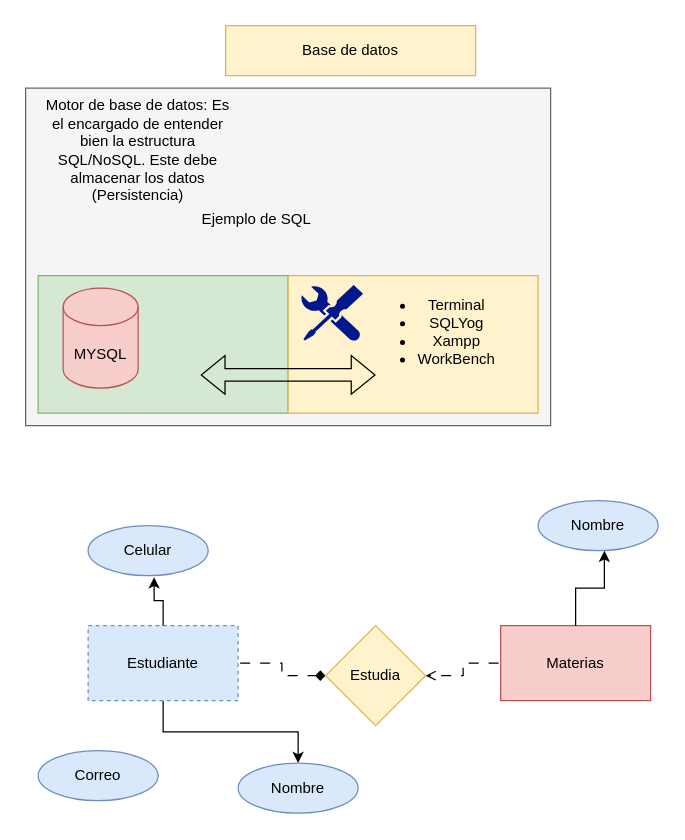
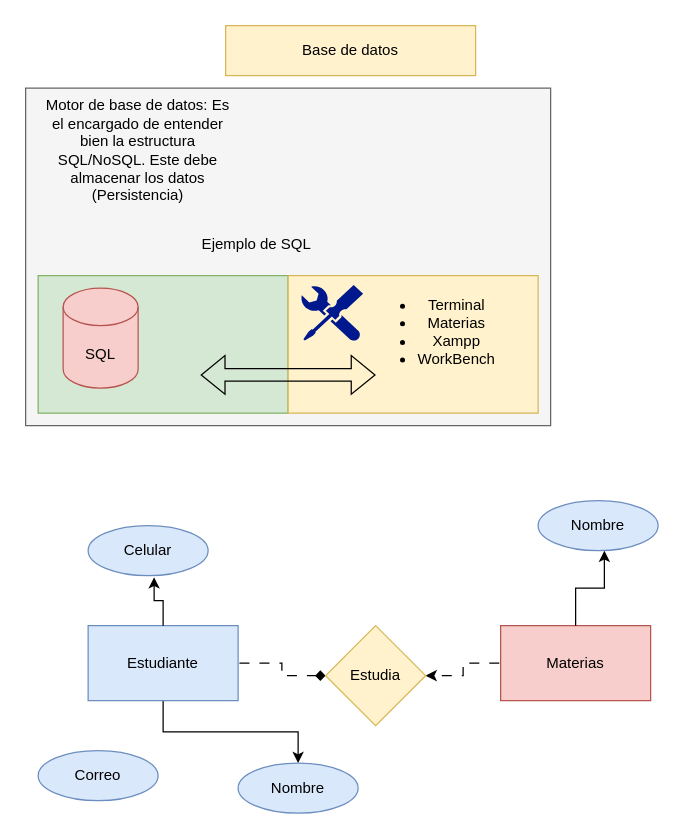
(257, 219) -> (257, 244)
(432, 332) -> (432, 332)
(101, 354) -> (101, 354)
(163, 663) -> (163, 663)
(452, 676) -> (453, 676)
